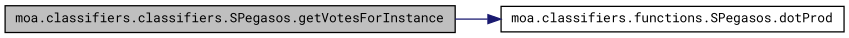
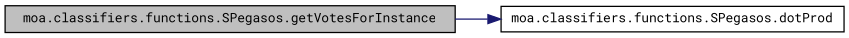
(230, 19) -> (230, 19)
